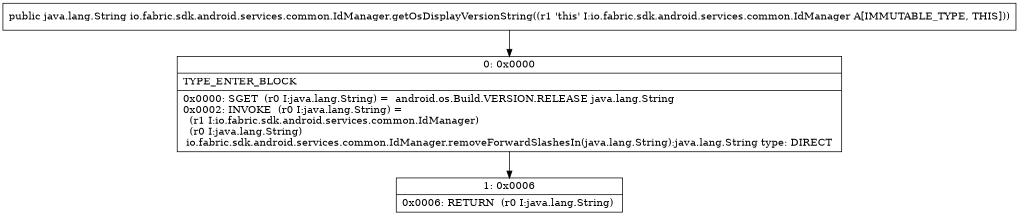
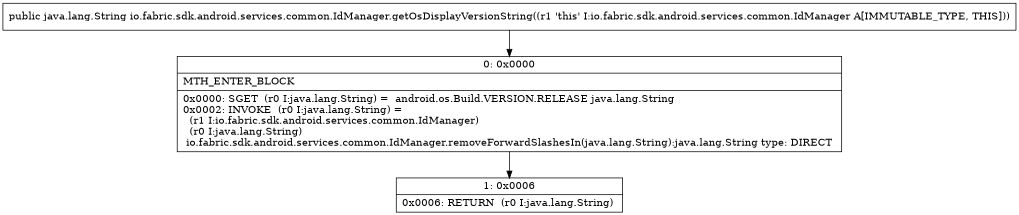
(240, 82) -> (239, 82)
